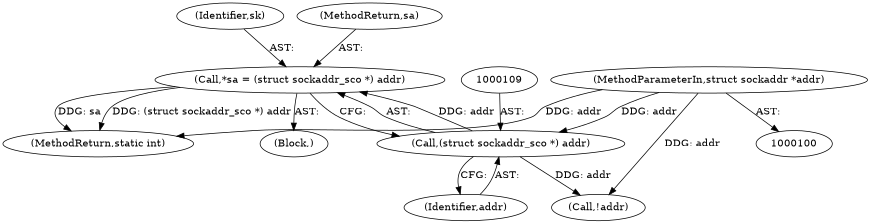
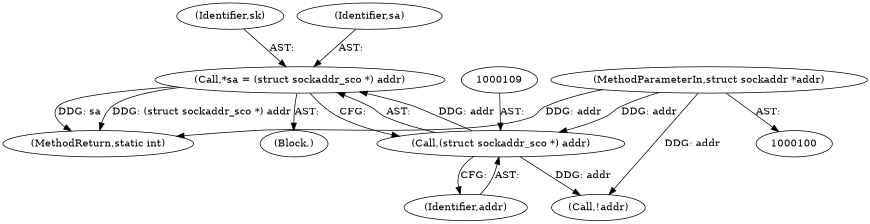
(370, 16) -> (370, 16)
